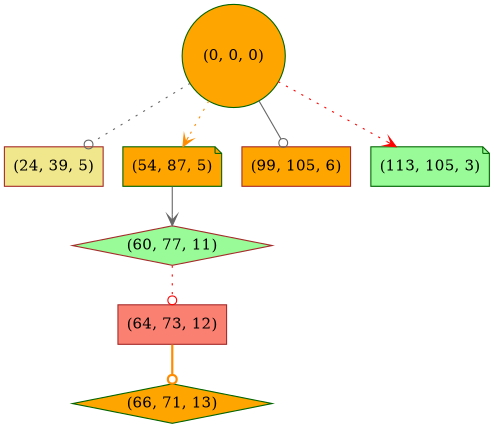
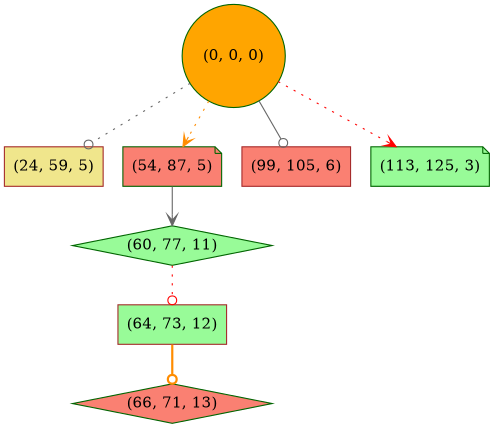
(54, 167) -> (54, 167)
(172, 167) -> (172, 167)
(296, 167) -> (296, 167)
(430, 167) -> (430, 167)
(172, 246) -> (172, 246)
(172, 325) -> (172, 325)
(172, 404) -> (172, 404)
